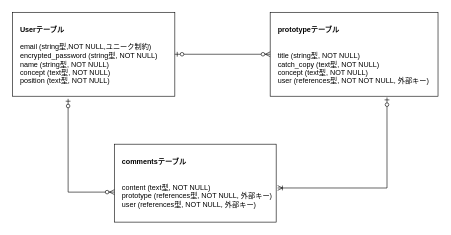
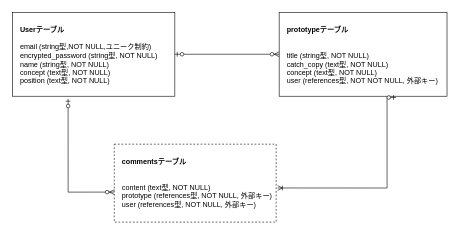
(354, 54) -> (363, 54)
(195, 183) -> (195, 183)
